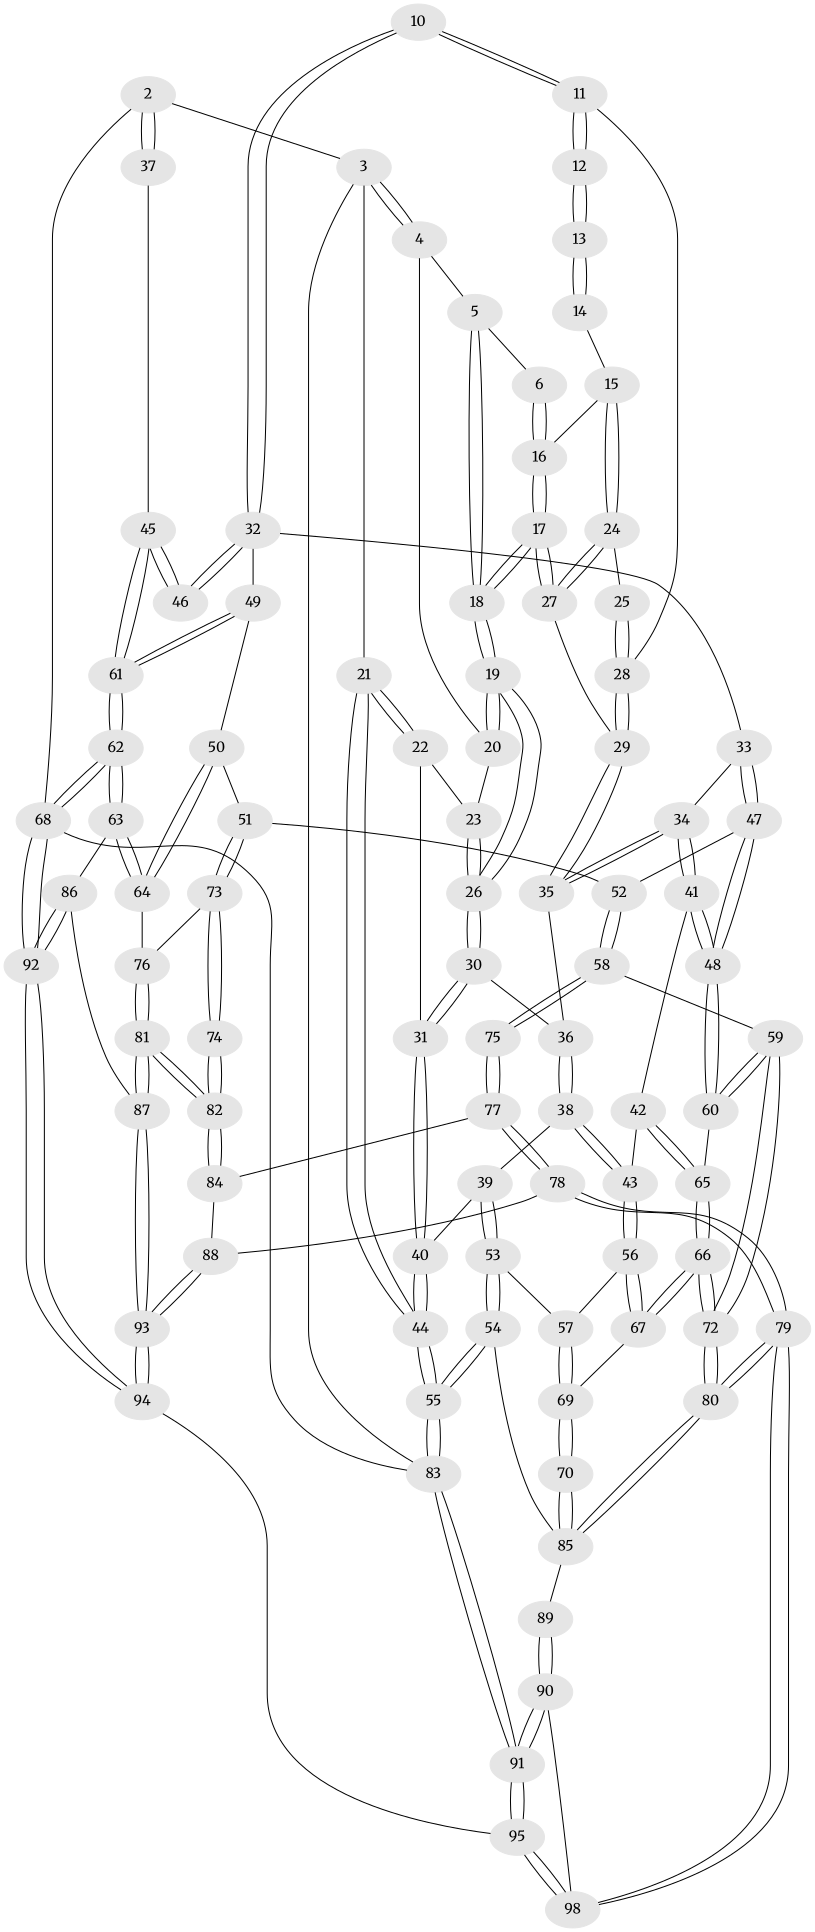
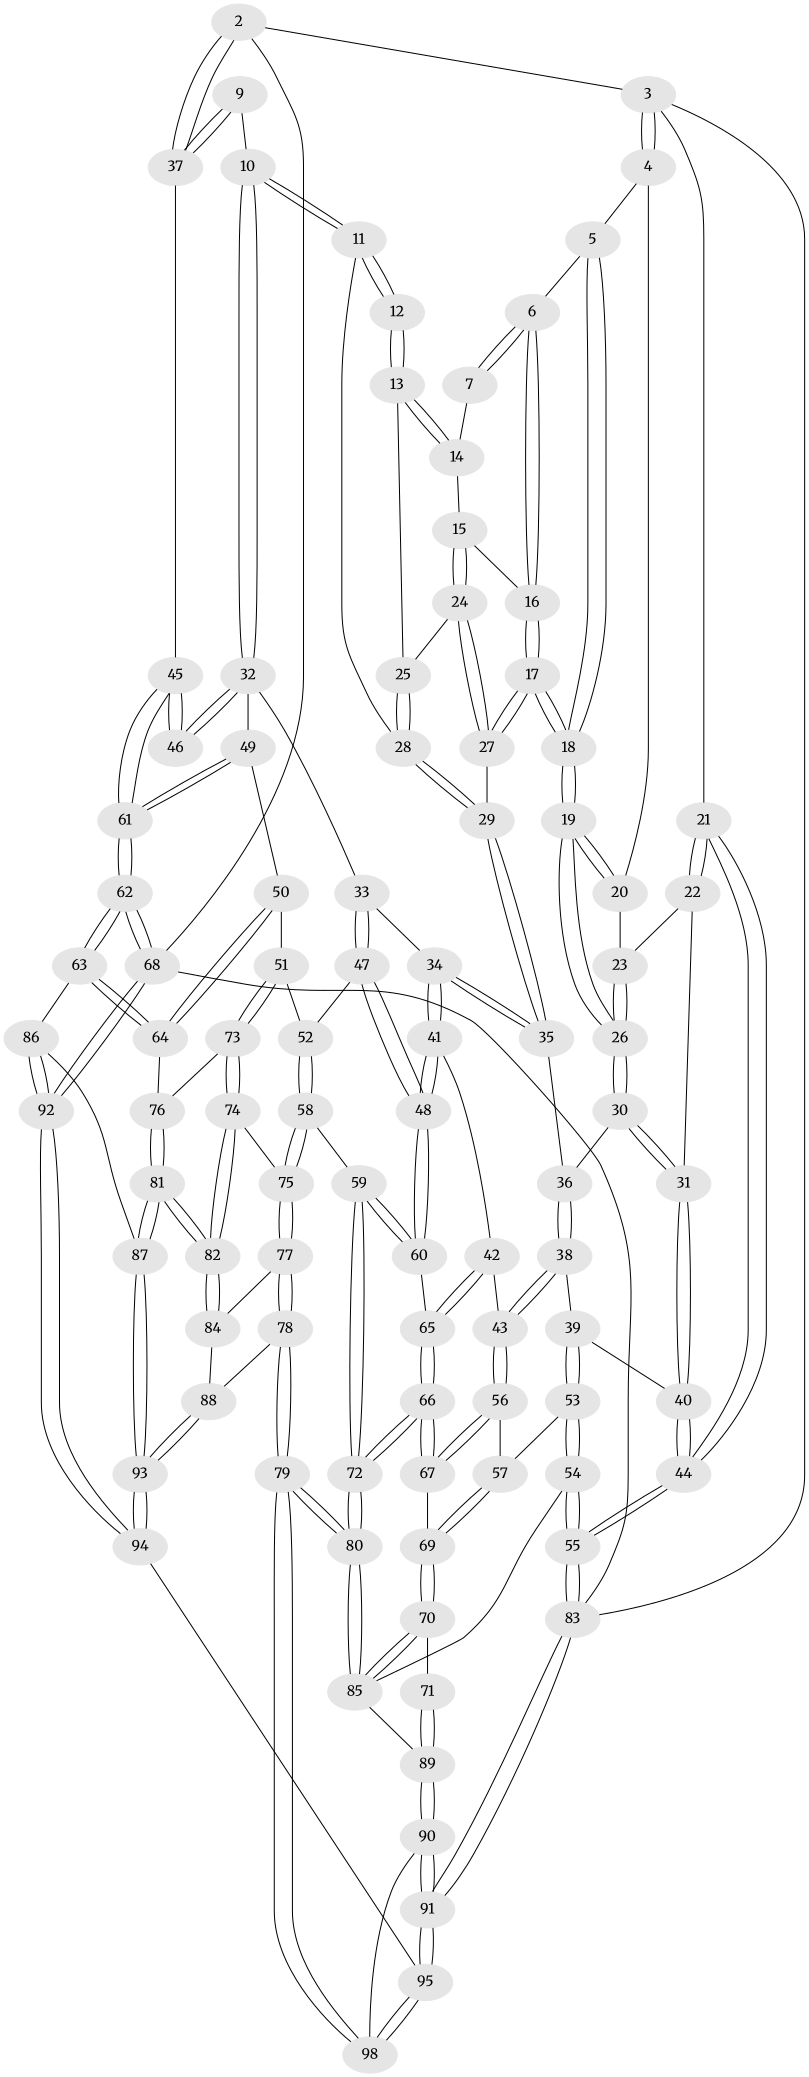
none -> (240, 95)
none -> (470, 385)
none -> (400, 530)
none -> (260, 1148)
none -> (428, 1692)
